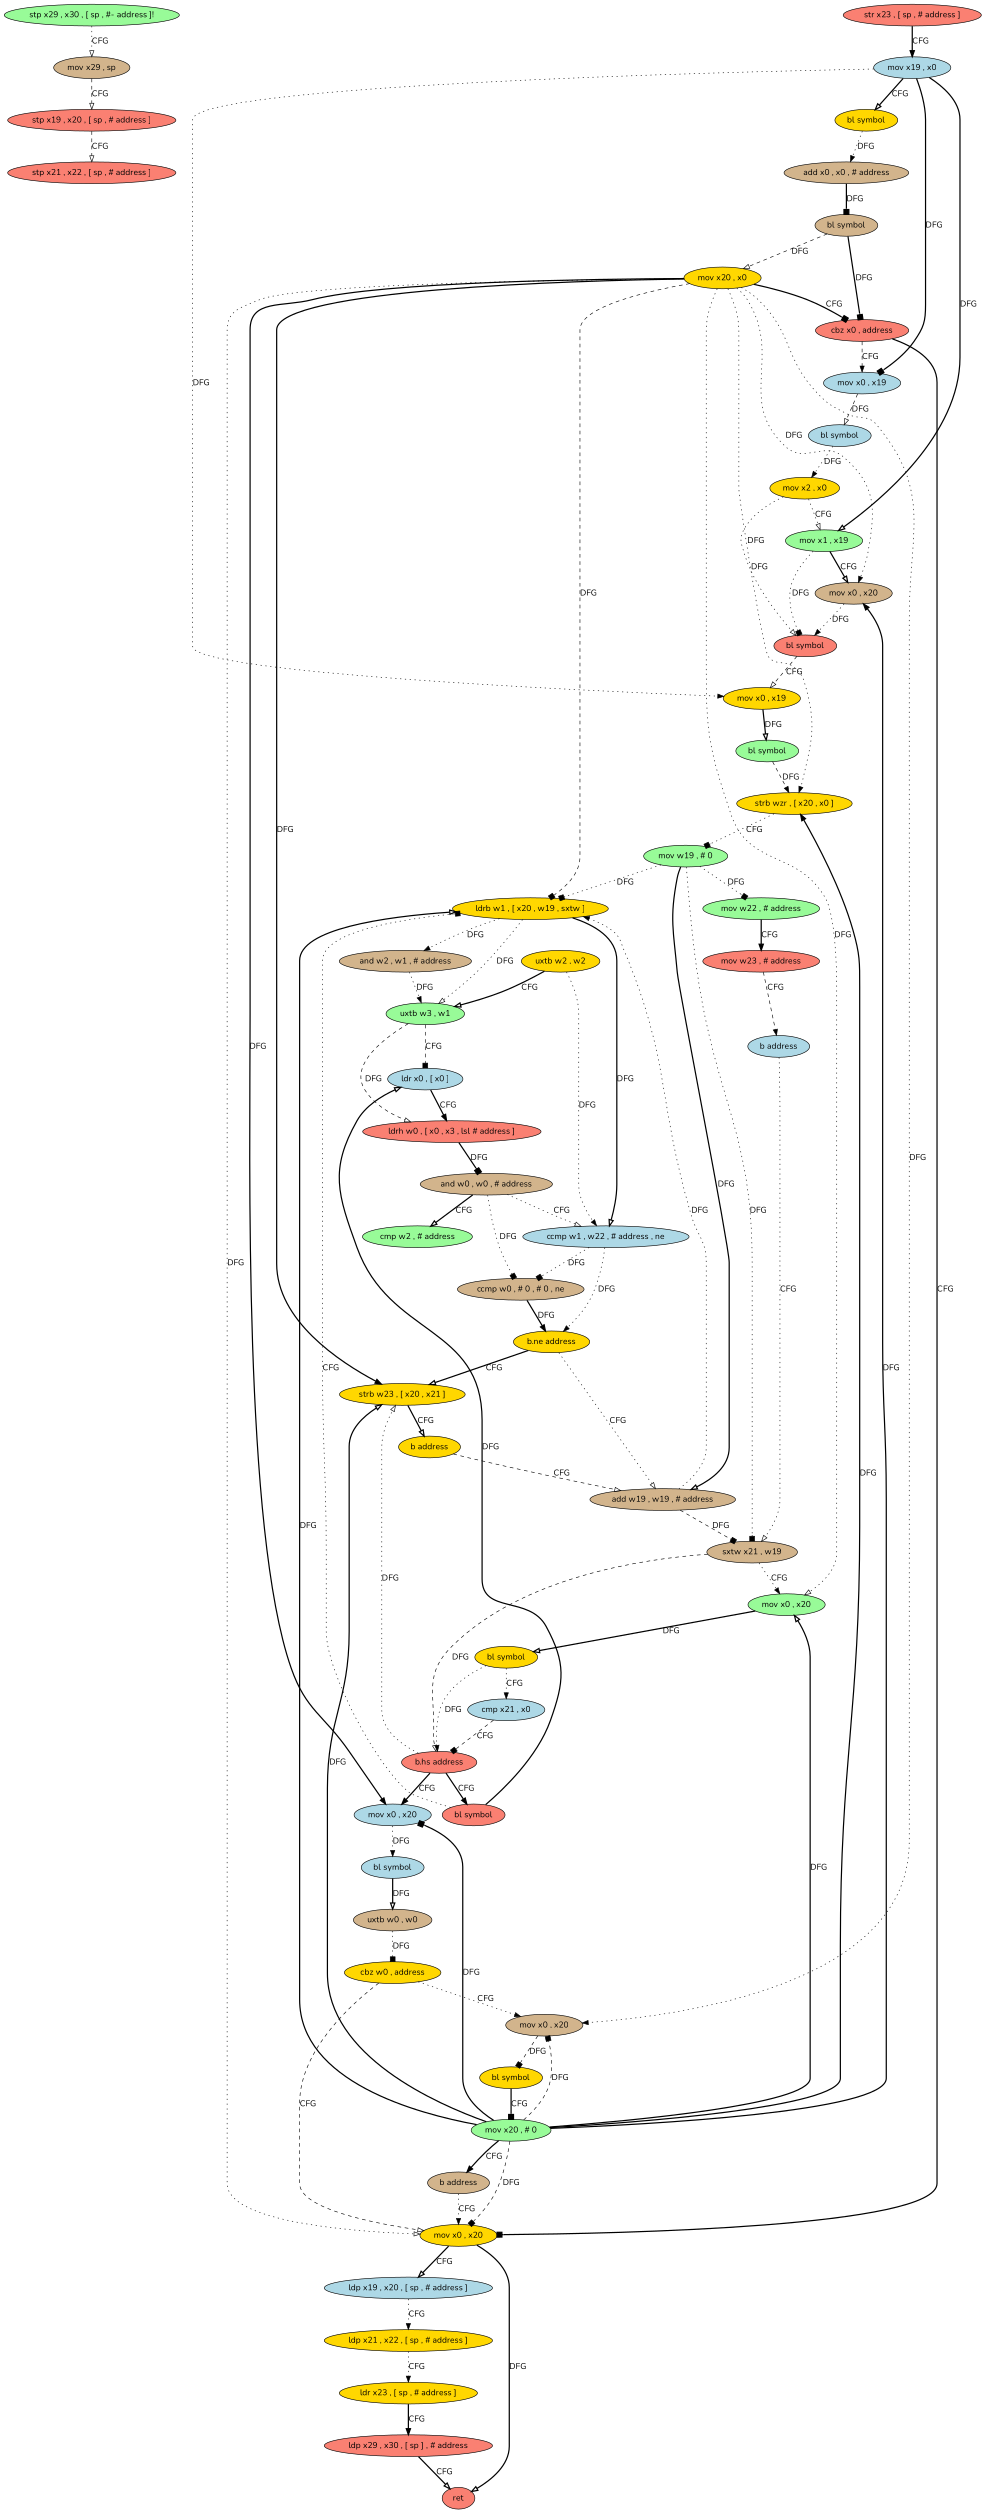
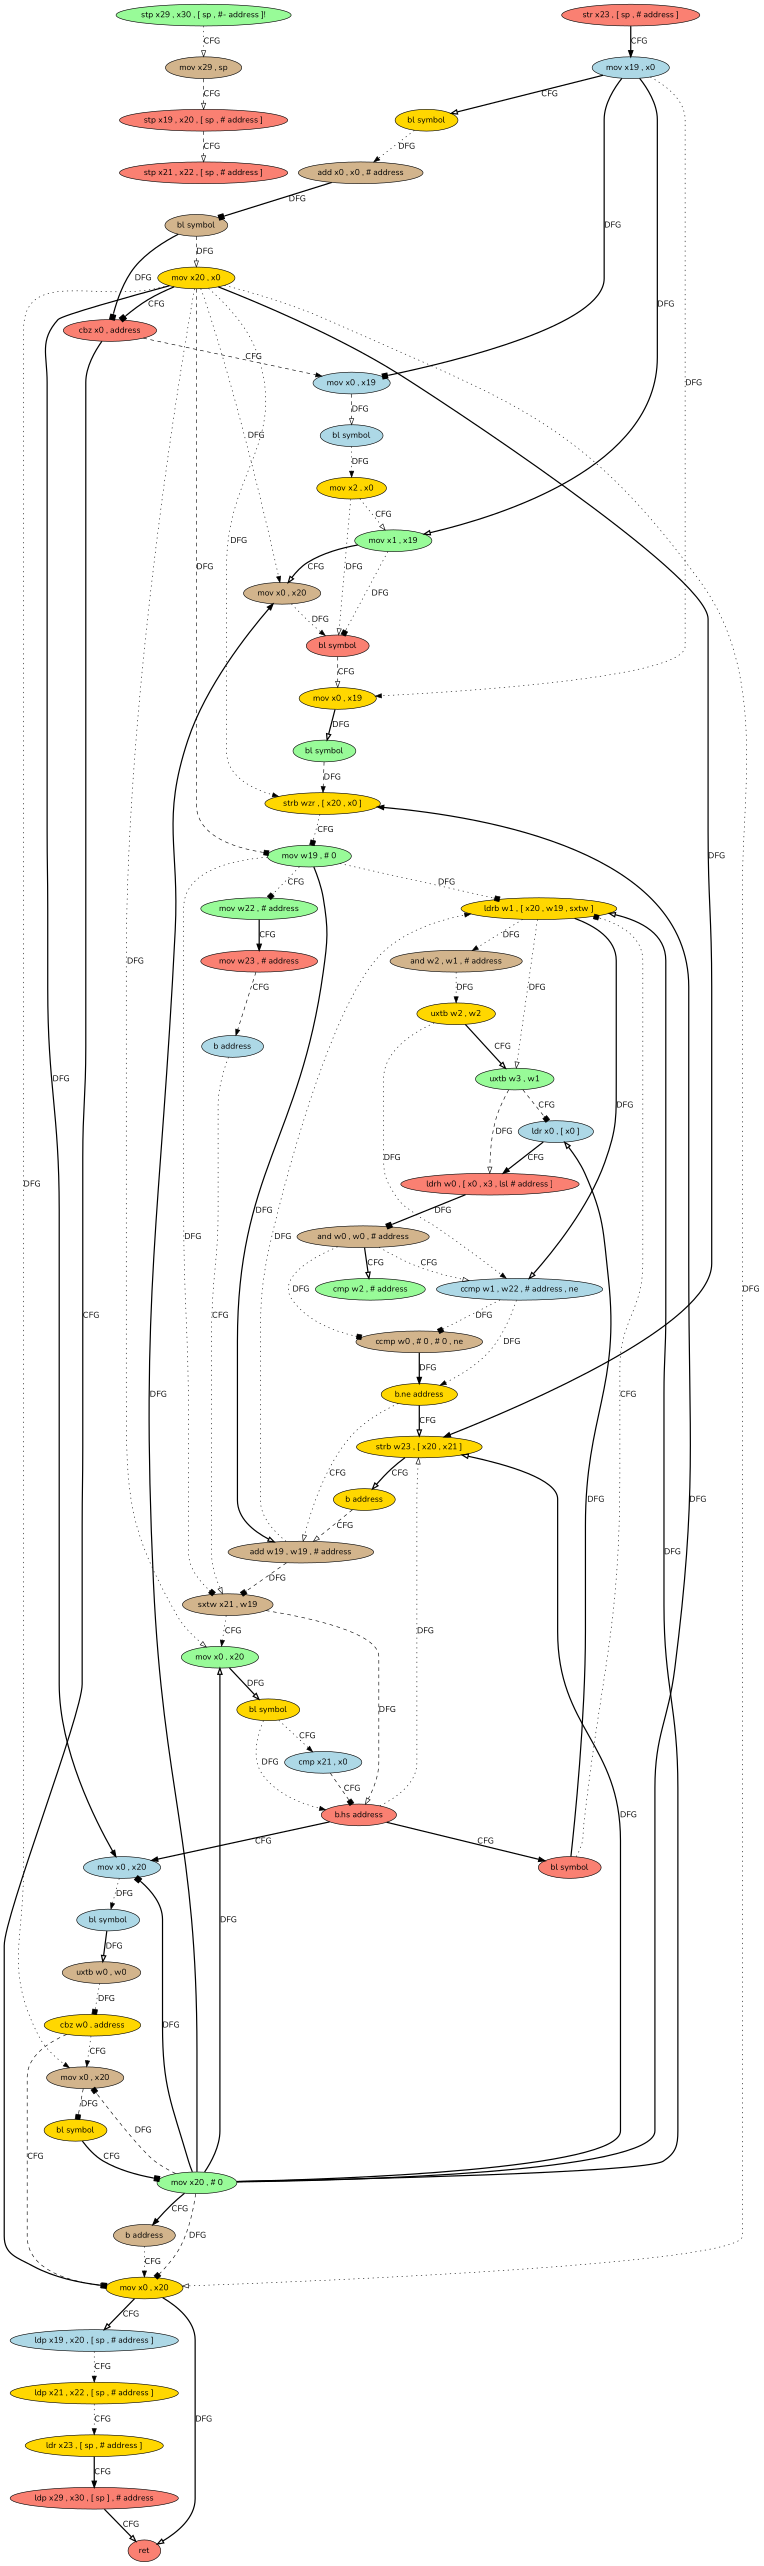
(580, 555) -> (196, 591)
(736, 882) -> (296, 882)
(414, 985) -> (456, 984)
